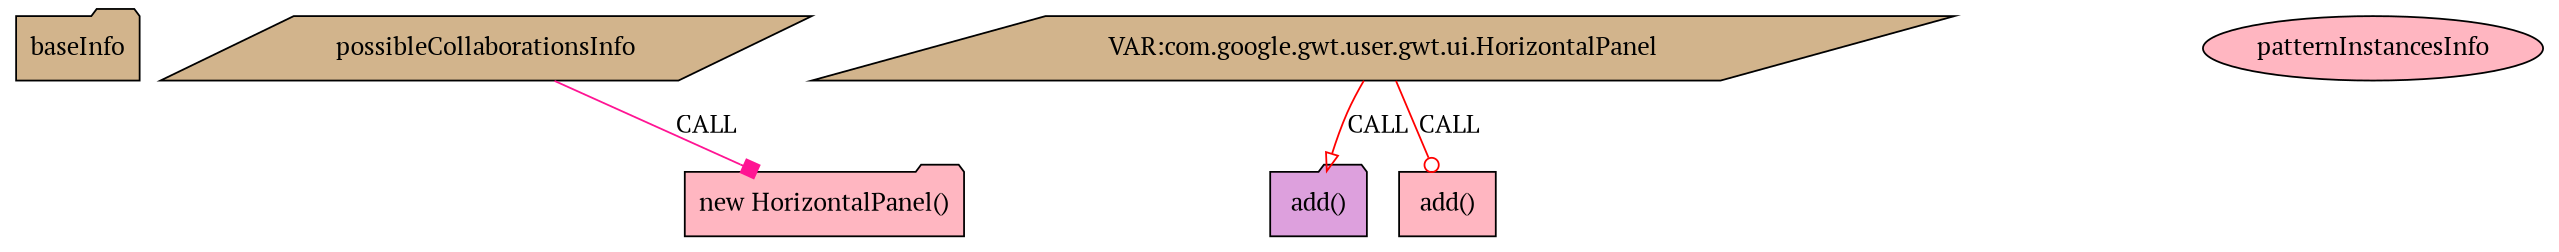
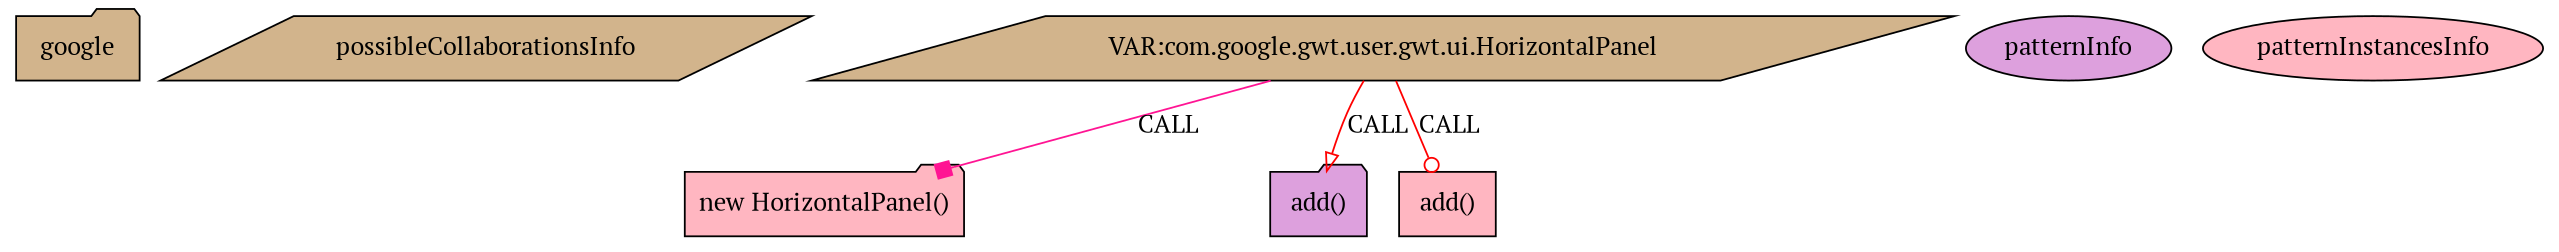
(78, 48) -> (78, 48)
none -> (2069, 48)
(647, 123) -> (1112, 124)
